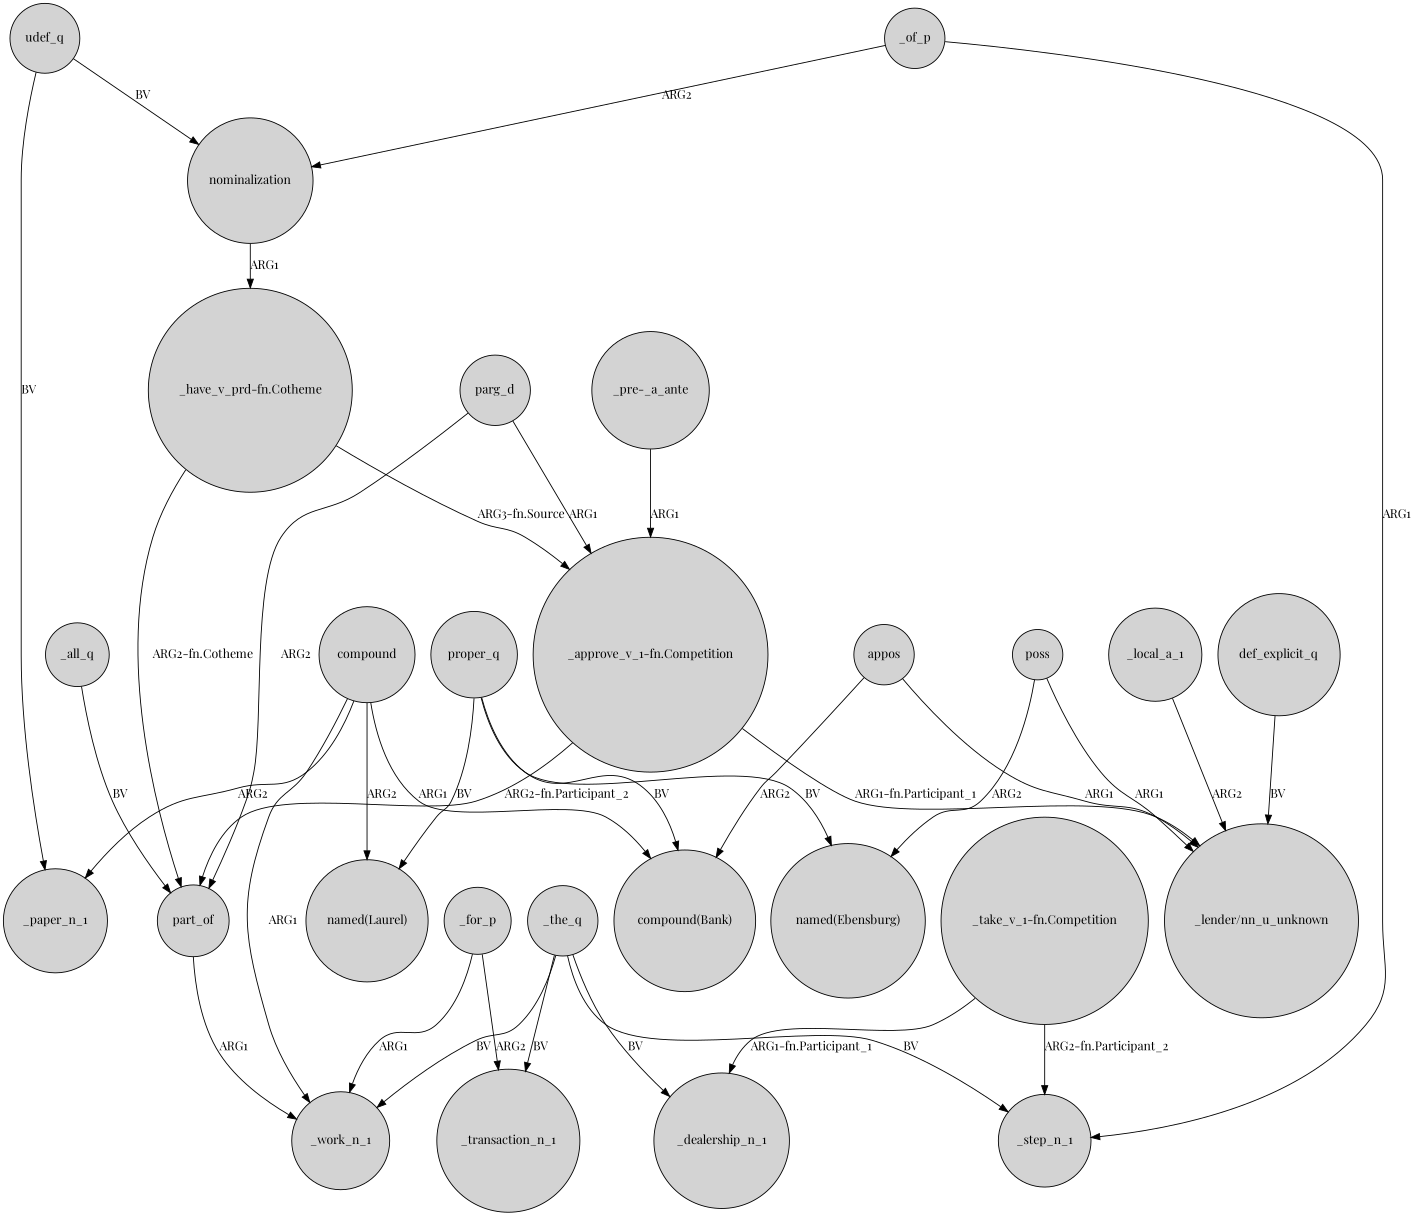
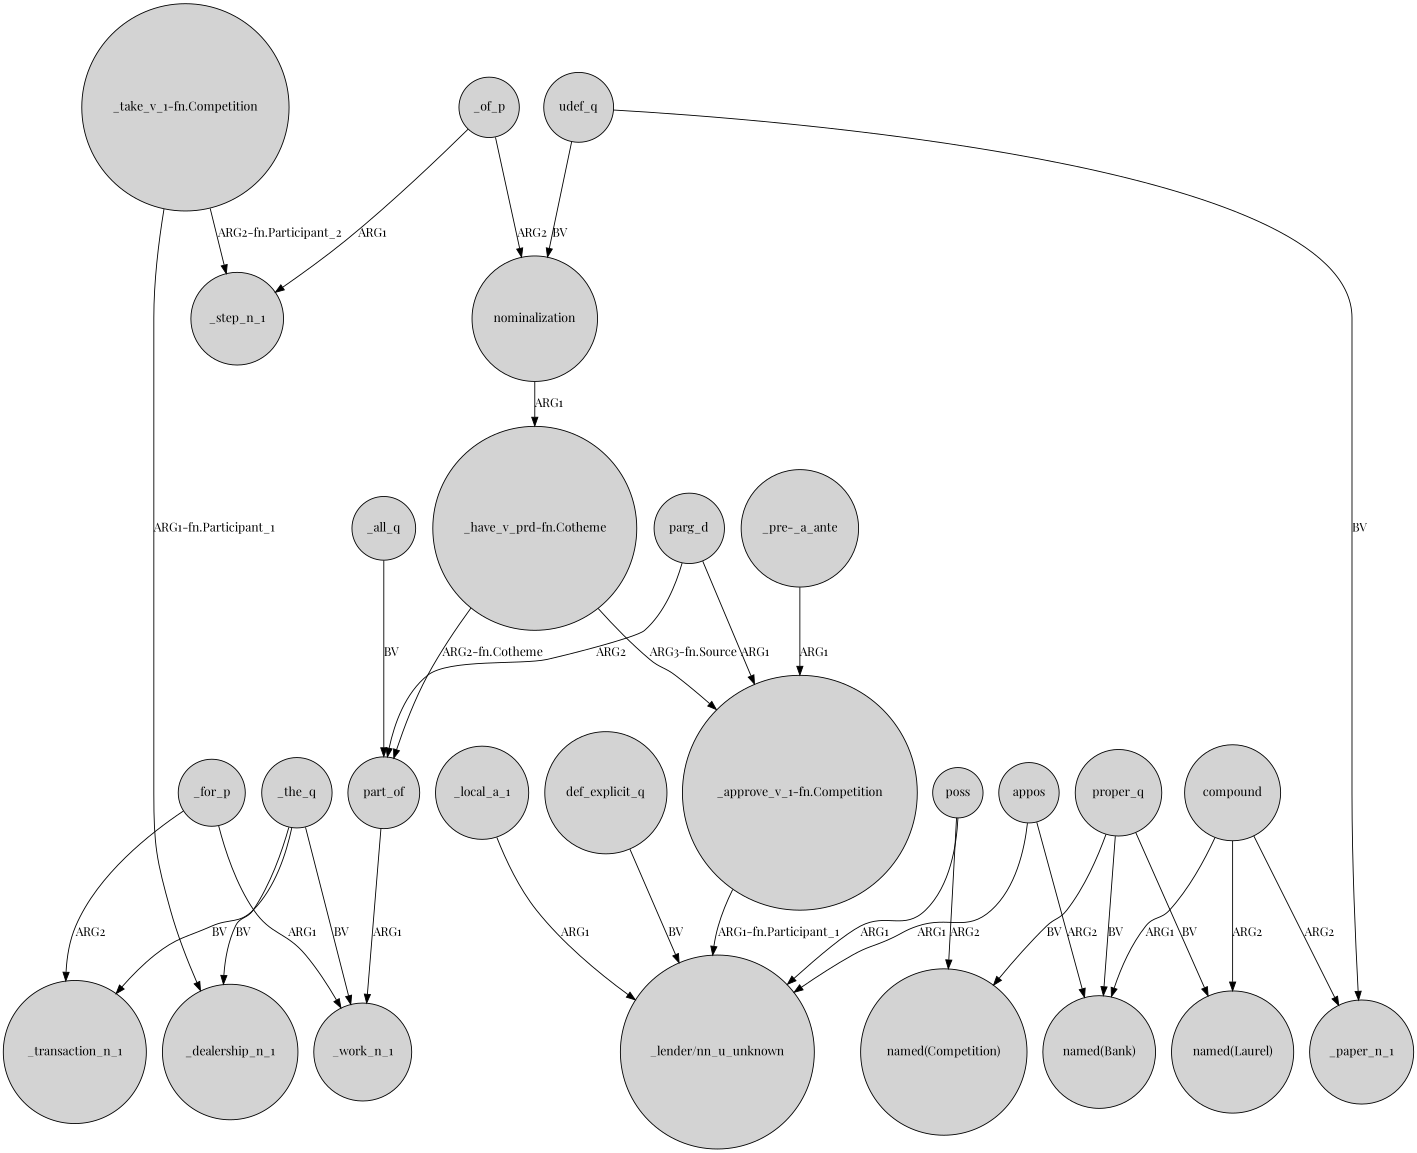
(1227, 795) -> (576, 933)
(378, 805) -> none
(249, 889) -> none
(685, 921) -> (1099, 1052)
(848, 921) -> (944, 1052)
(783, 1037) -> none
